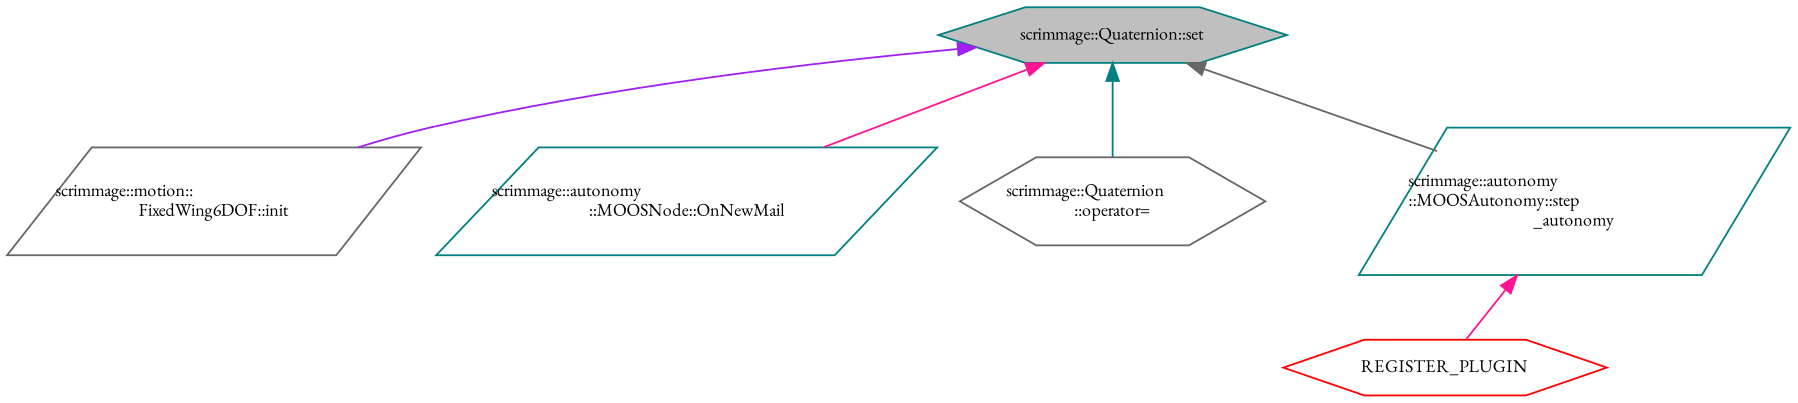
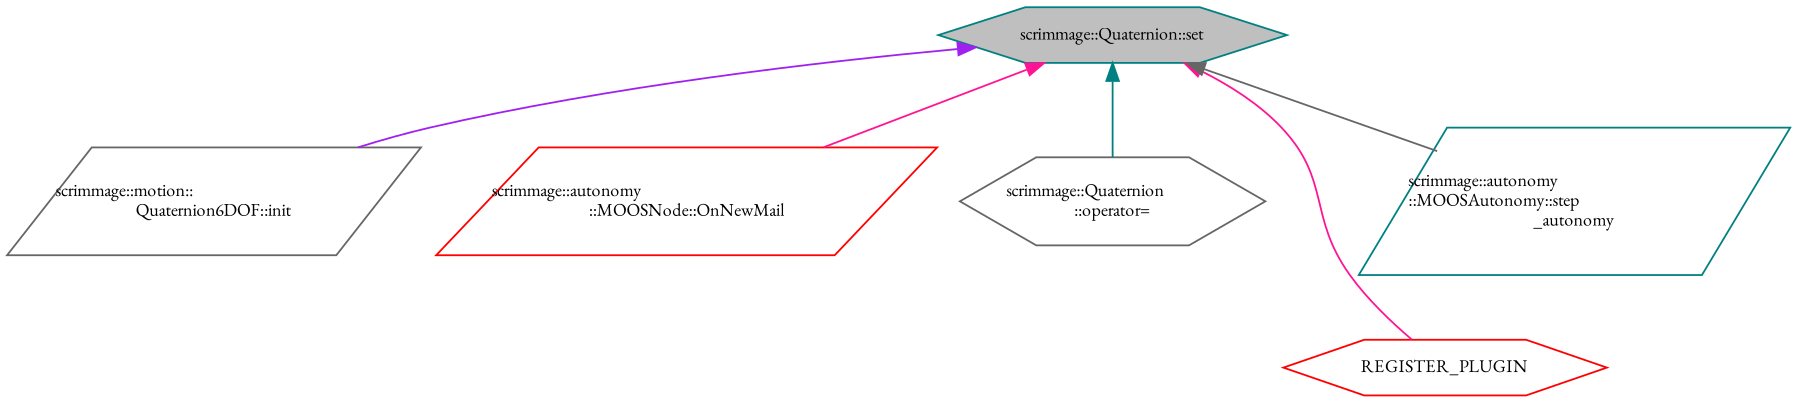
(214, 201) -> (214, 201)
(687, 201) -> (687, 201)
(1486, 315) -> (1317, 195)
